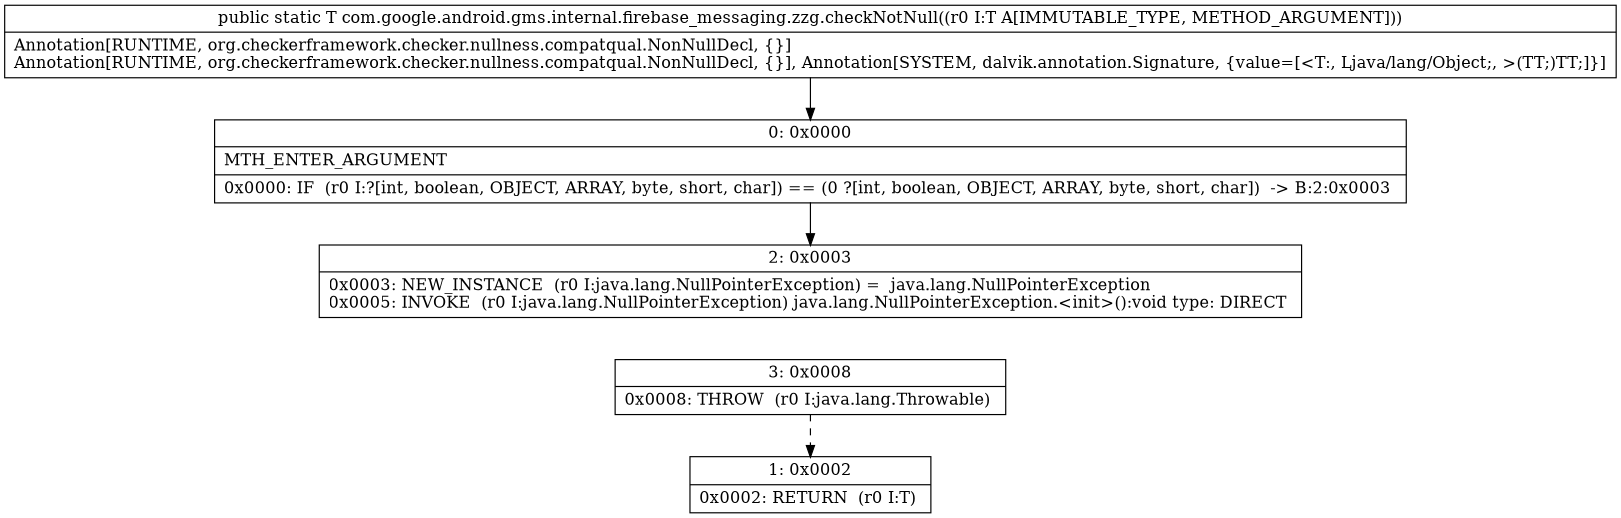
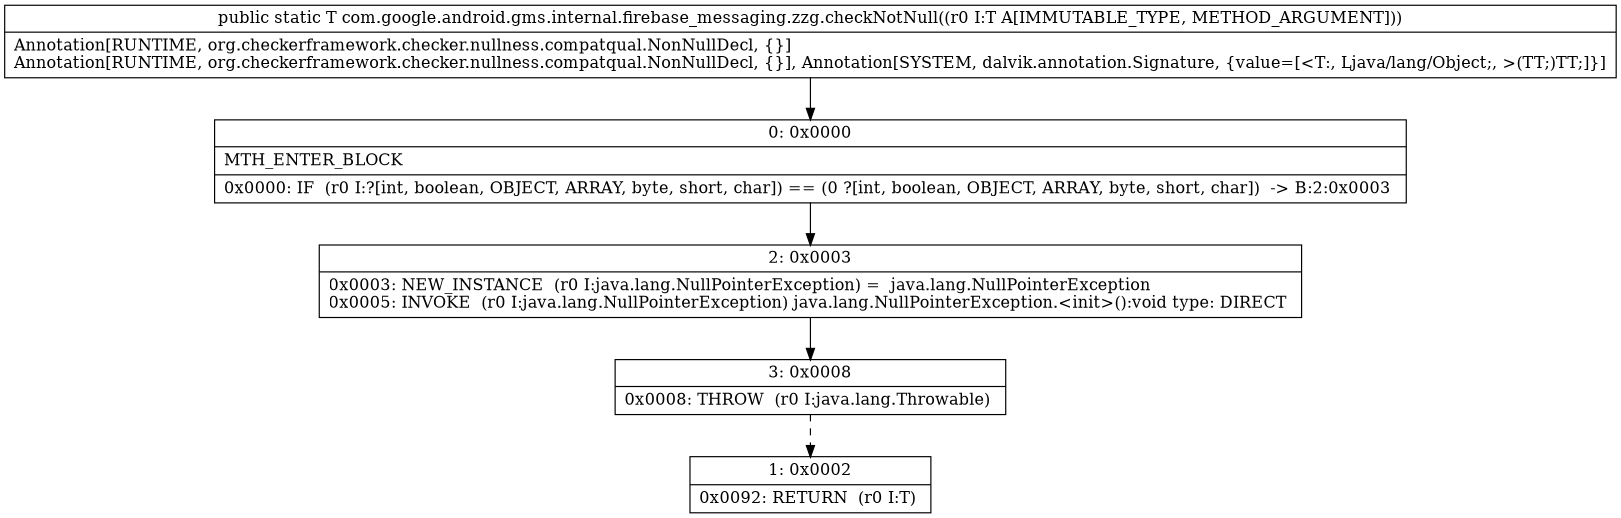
(336, 160) -> (314, 160)
none -> (810, 333)
(810, 498) -> (810, 498)
